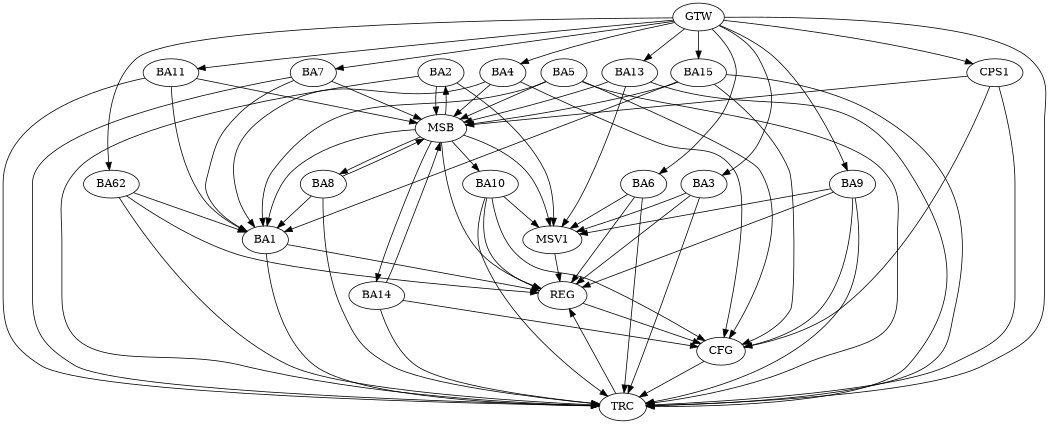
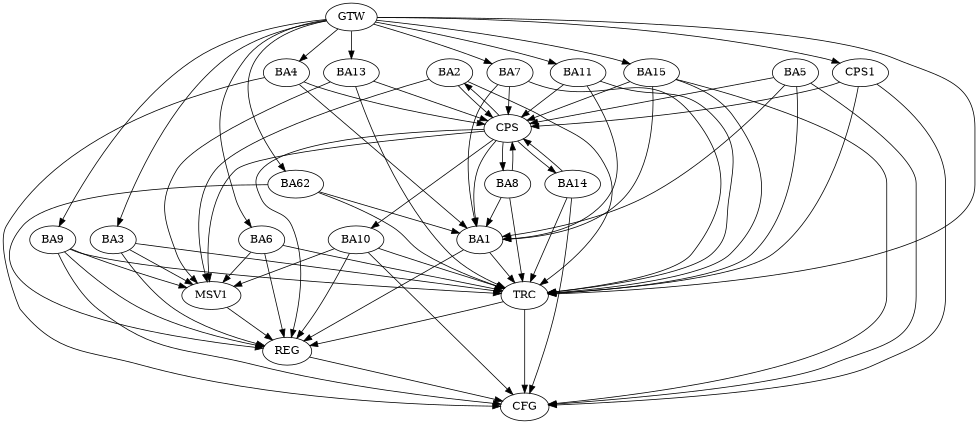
(441, 128) -> (508, 128)
(675, 377) -> (525, 347)
